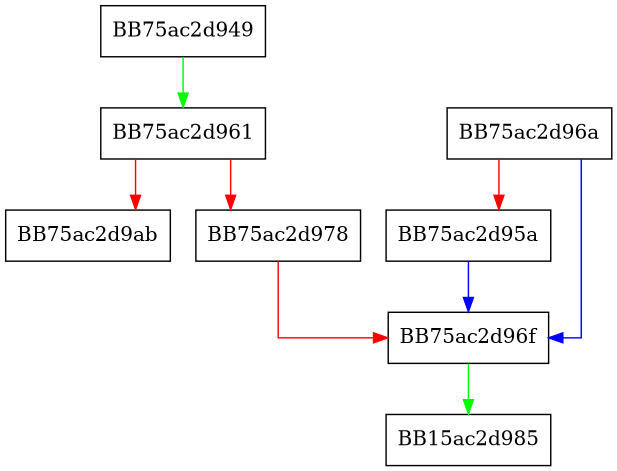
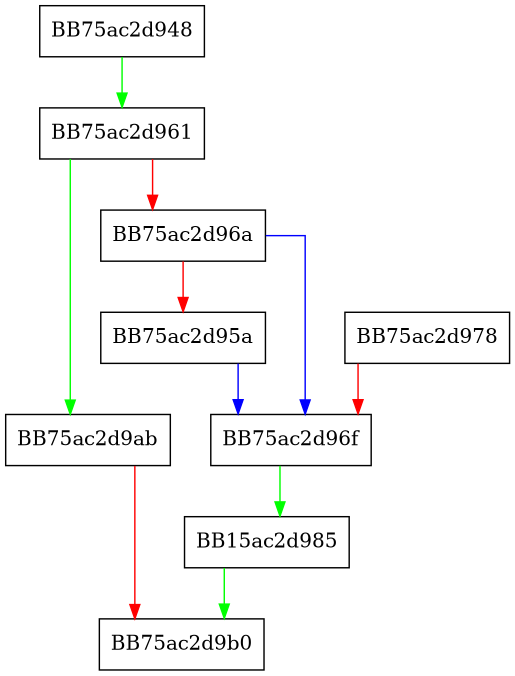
(183, 31) -> (122, 31)
(136, 177) -> (70, 280)
(231, 177) -> (153, 177)
none -> (182, 644)
